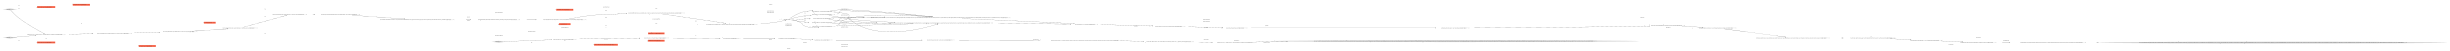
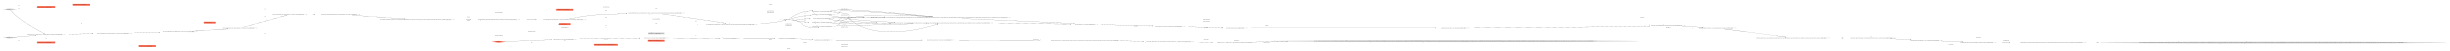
(656, 33) -> (656, 33)
(499, 42) -> (499, 42)
